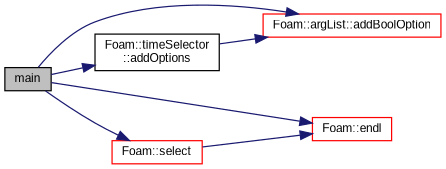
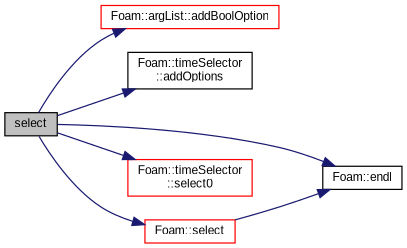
(238, 41) -> none
(28, 79) -> (31, 124)
(352, 129) -> (362, 178)
none -> (190, 178)
